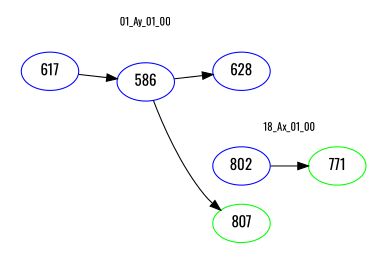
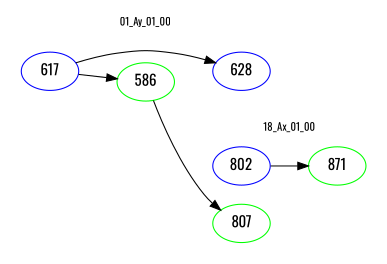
(188, 77) -> (140, 51)
(146, 82) -> (146, 82)
(337, 166) -> (337, 166)
